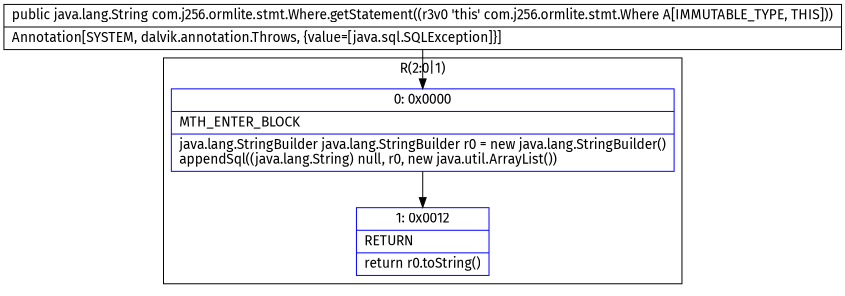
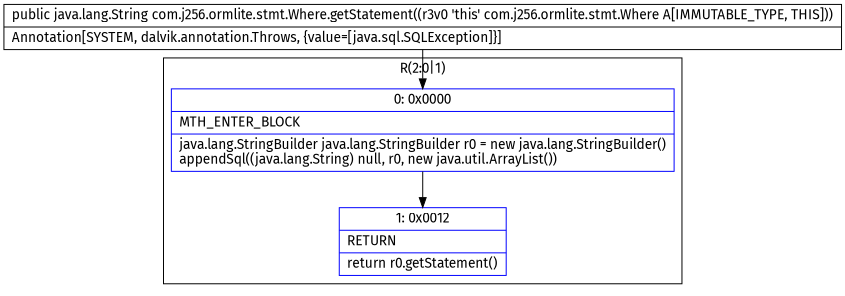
(423, 264) -> (423, 264)
